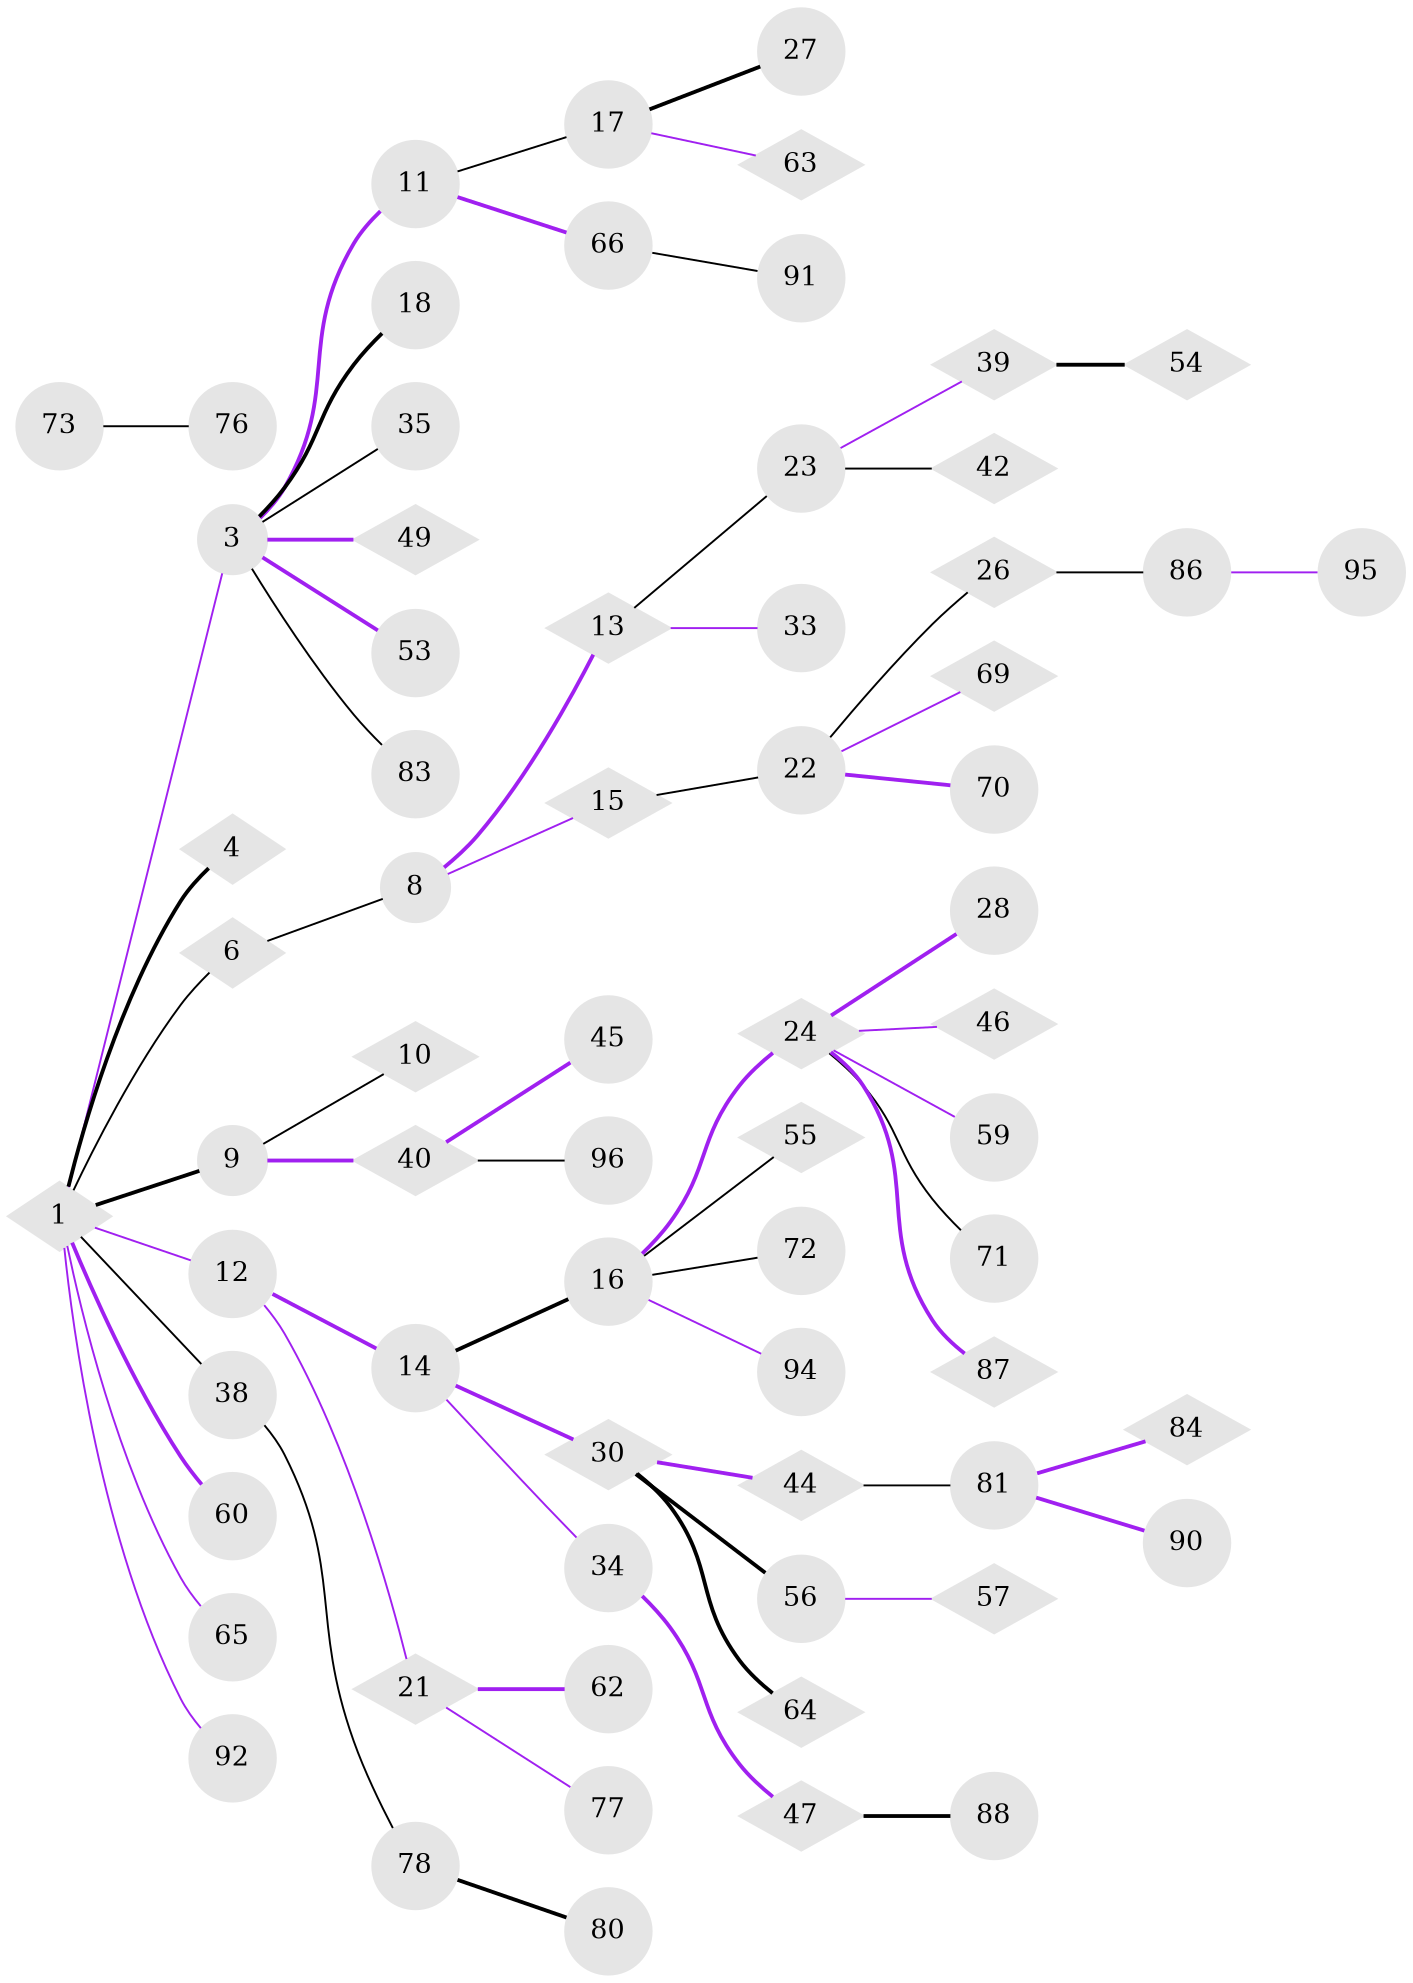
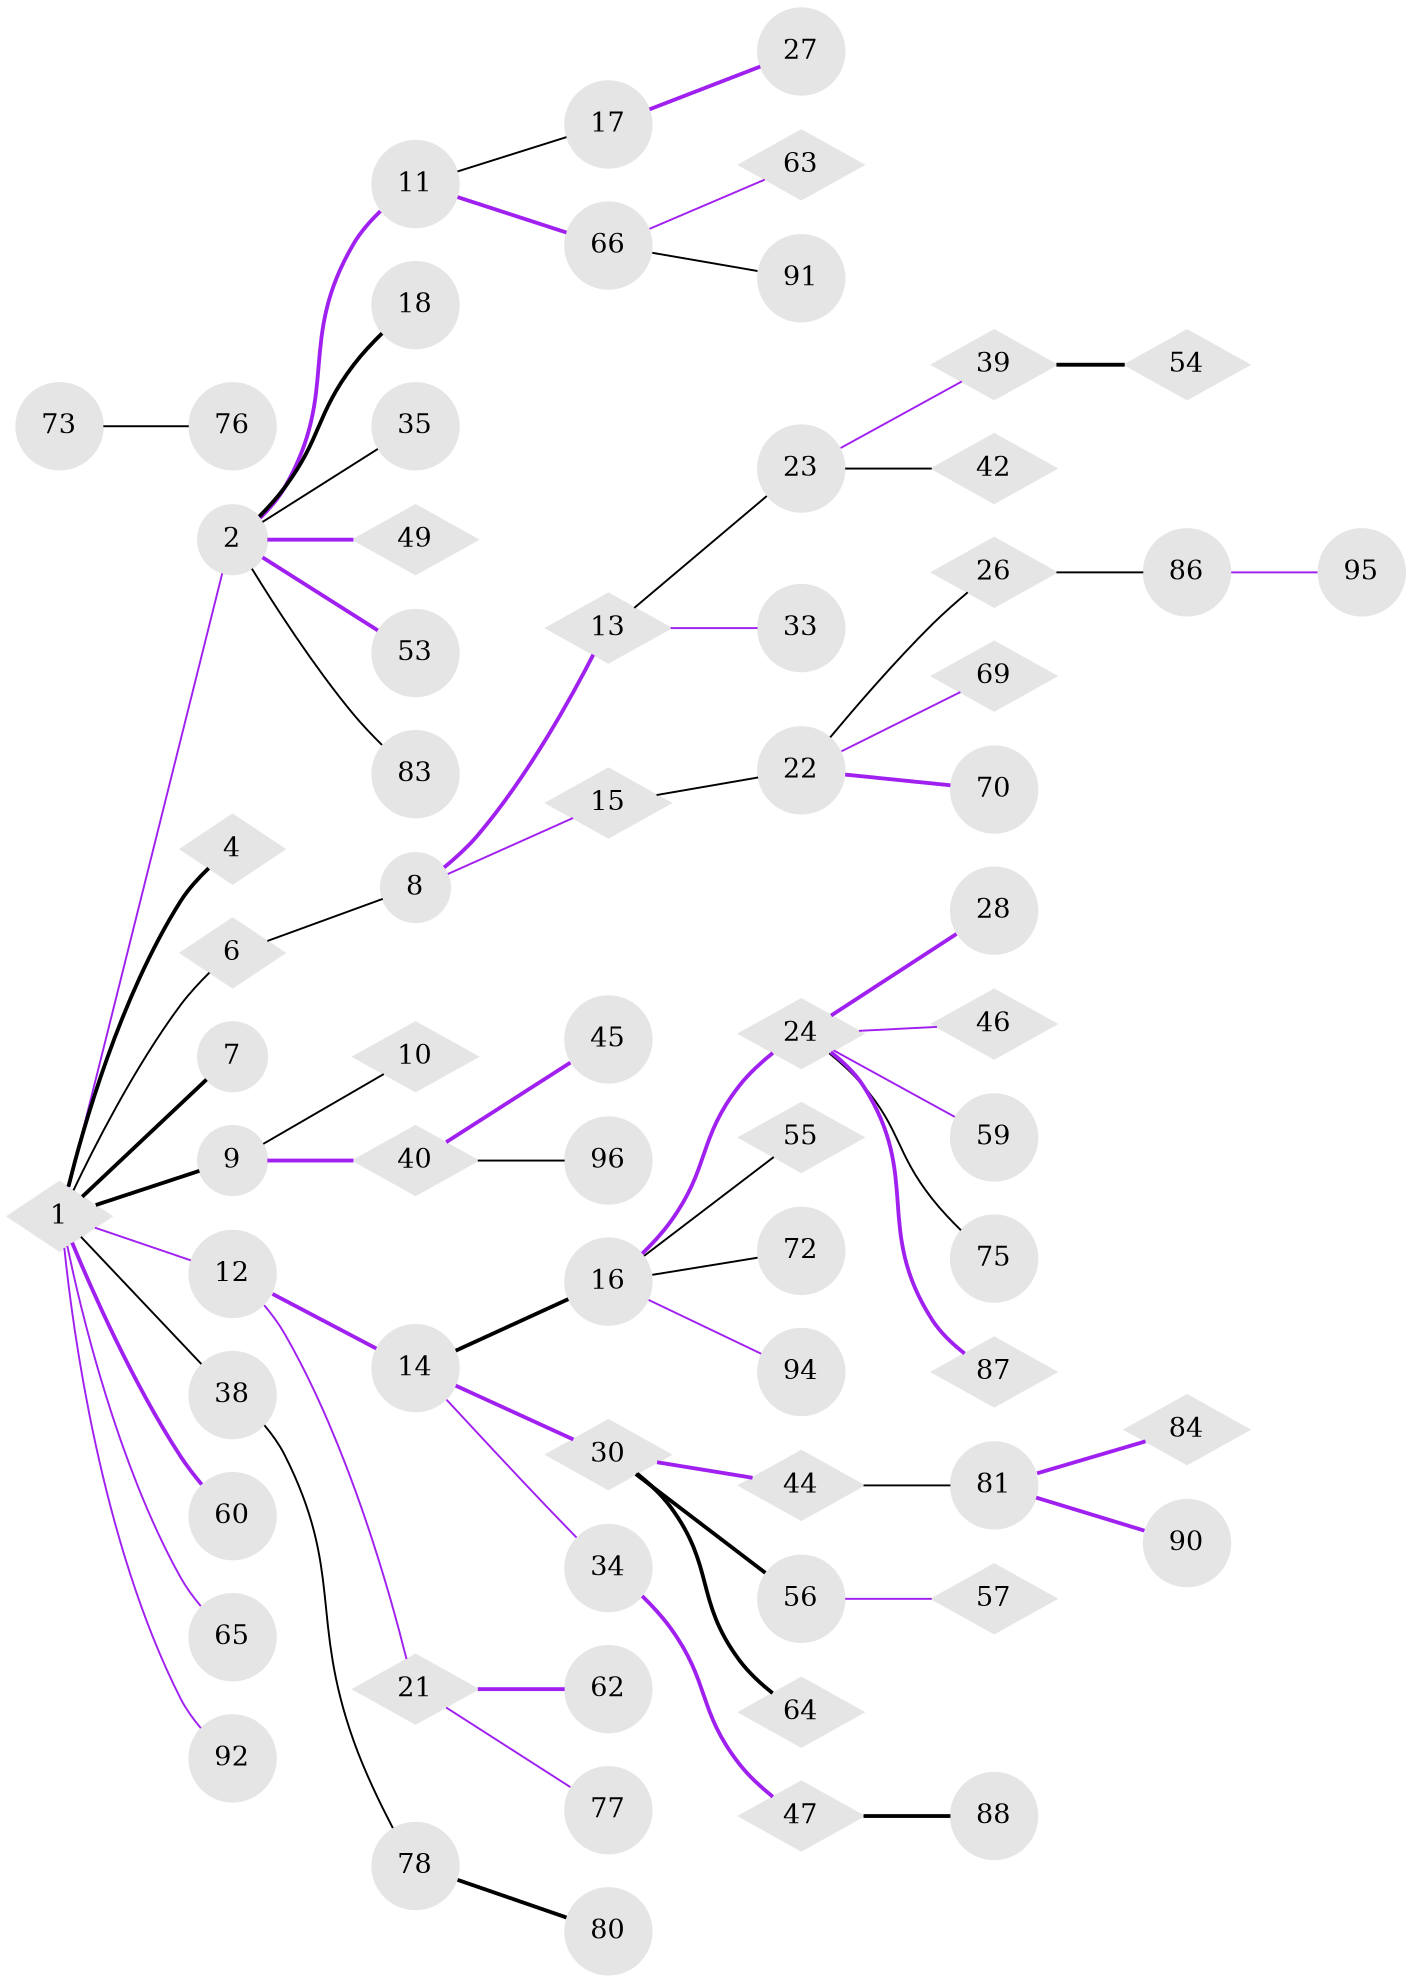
(705, 88) -> (705, 88)
(704, 144) -> (707, 204)
(233, 540) -> (233, 540)
none -> (233, 1057)
(994, 1259) -> (994, 1259)
